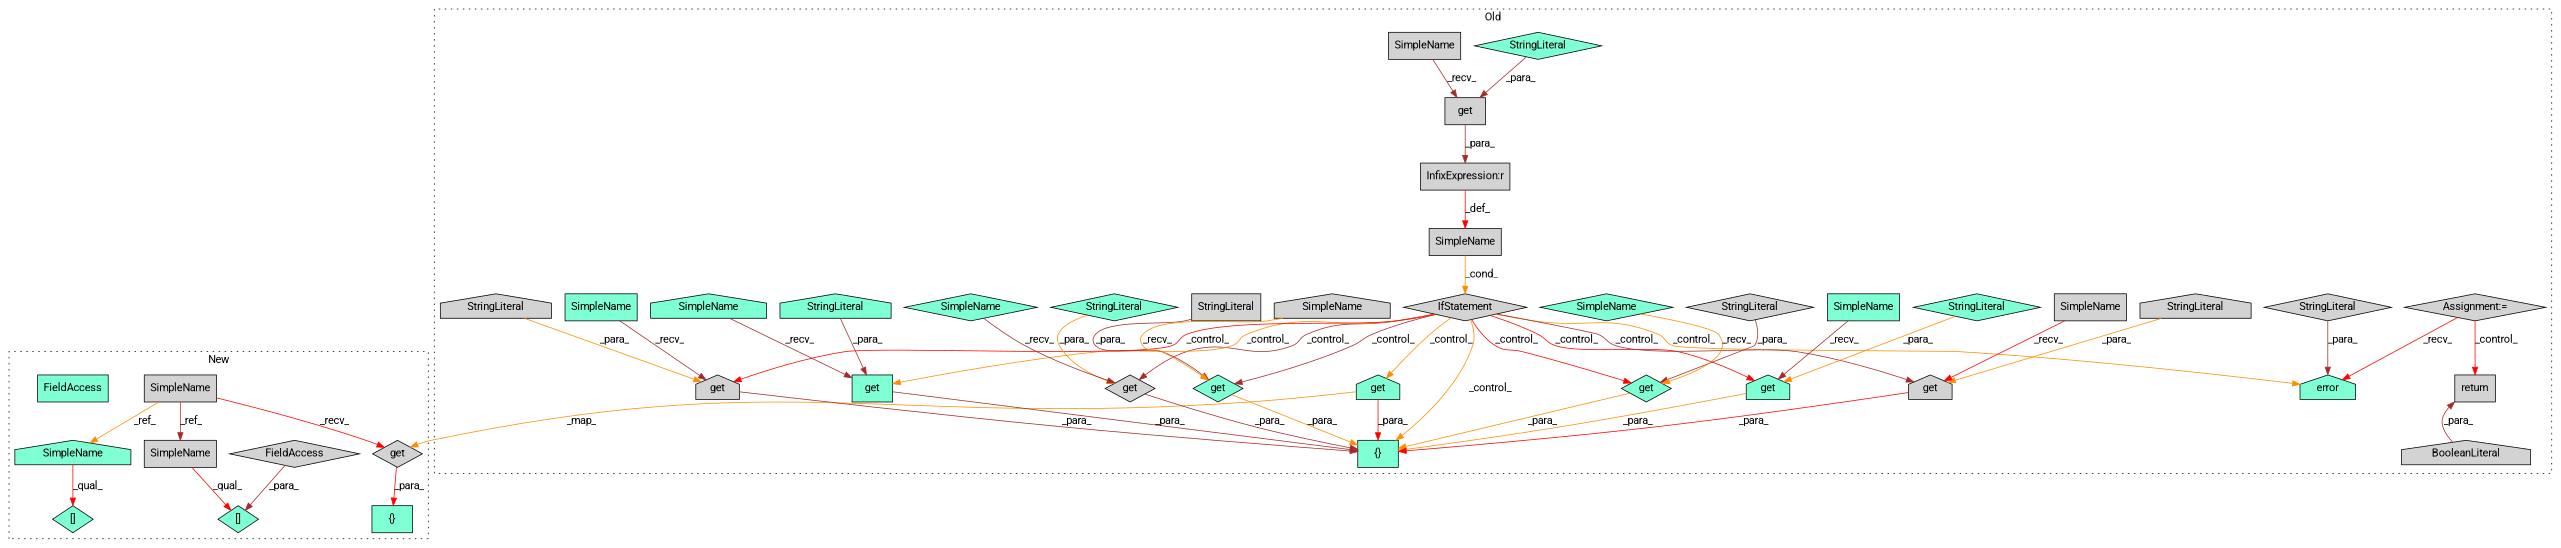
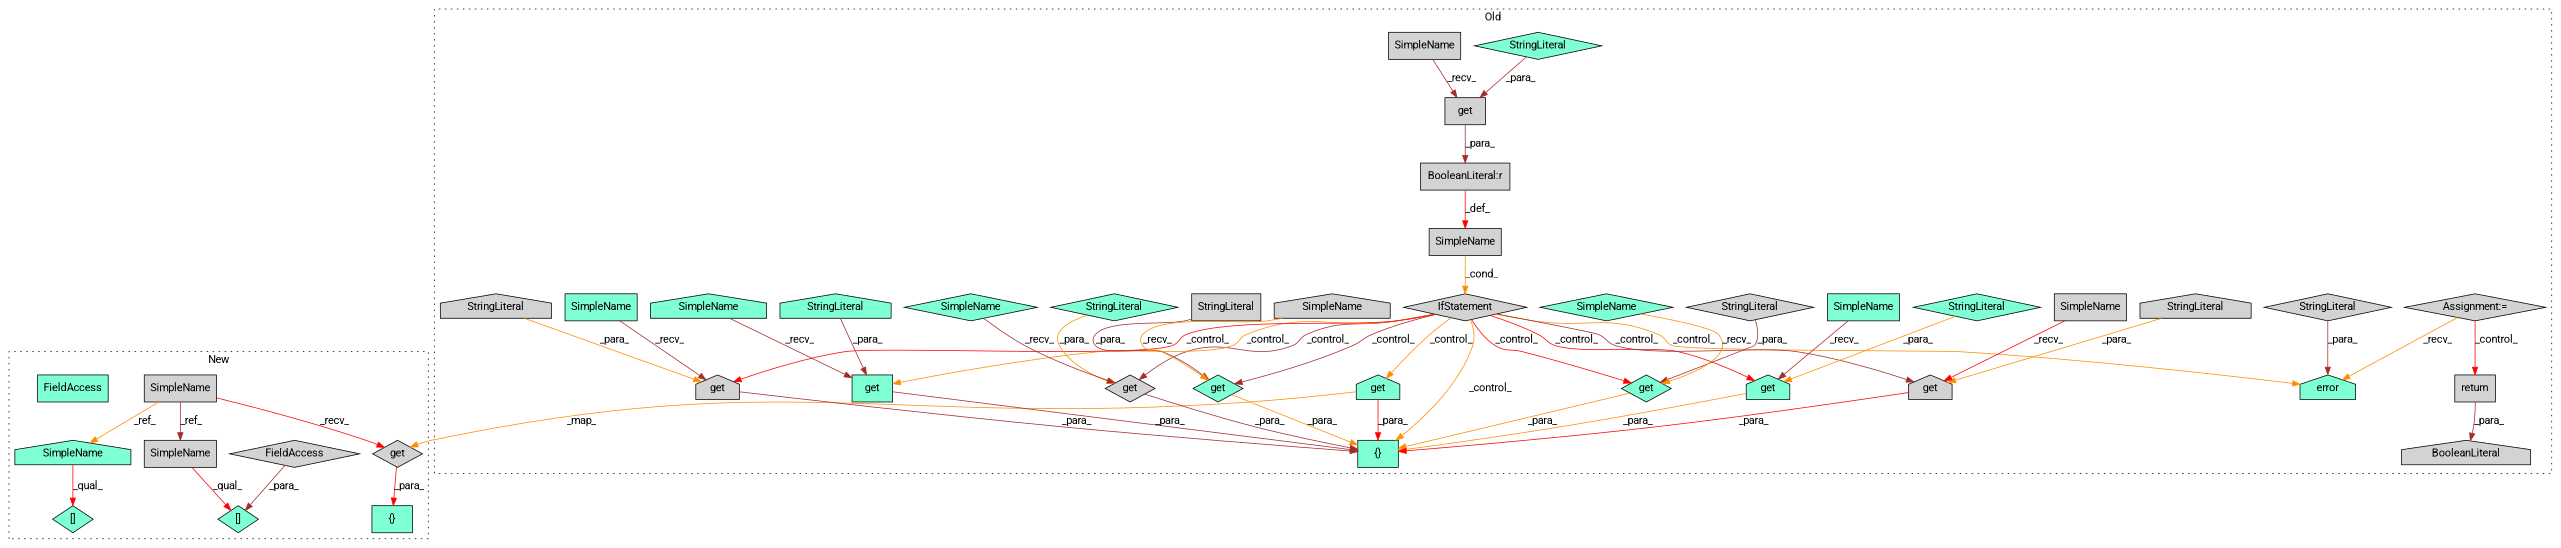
(1465, 177) -> (1465, 177)
(2403, 347) -> (2403, 347)
(2442, 425) -> (2475, 418)
